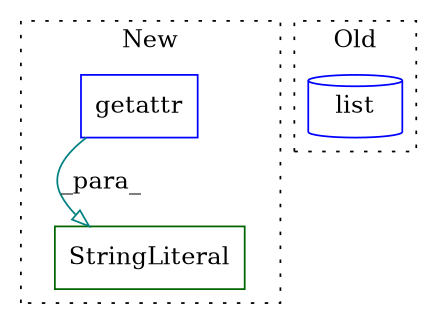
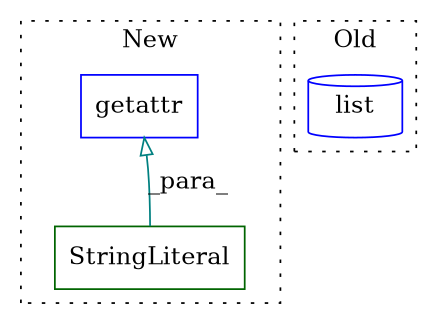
(58, 174) -> (149, 191)
